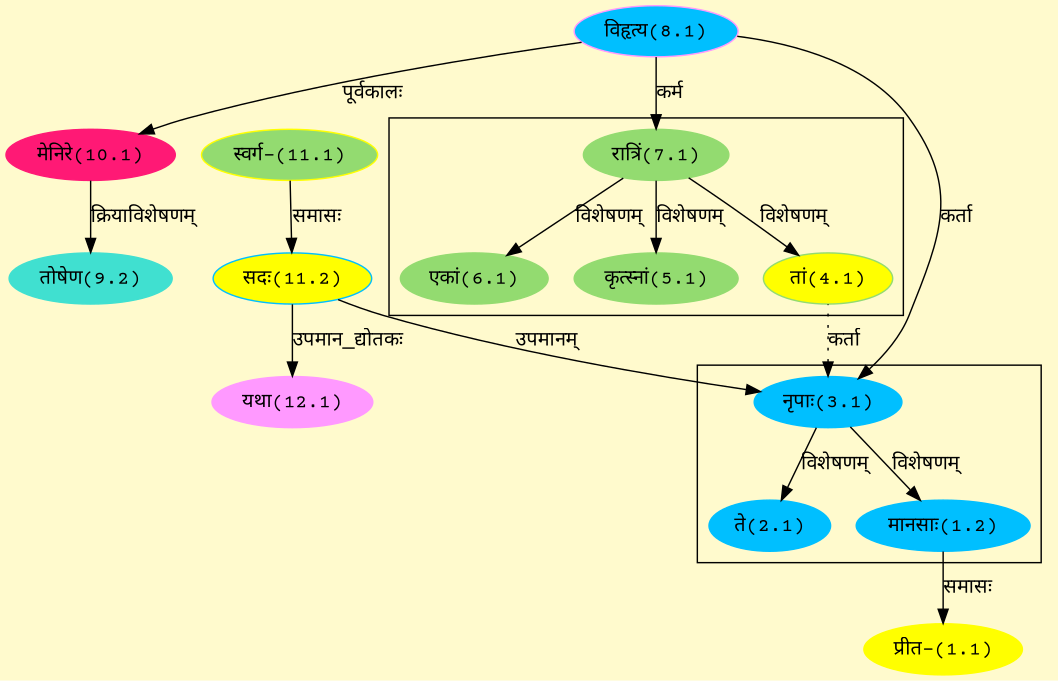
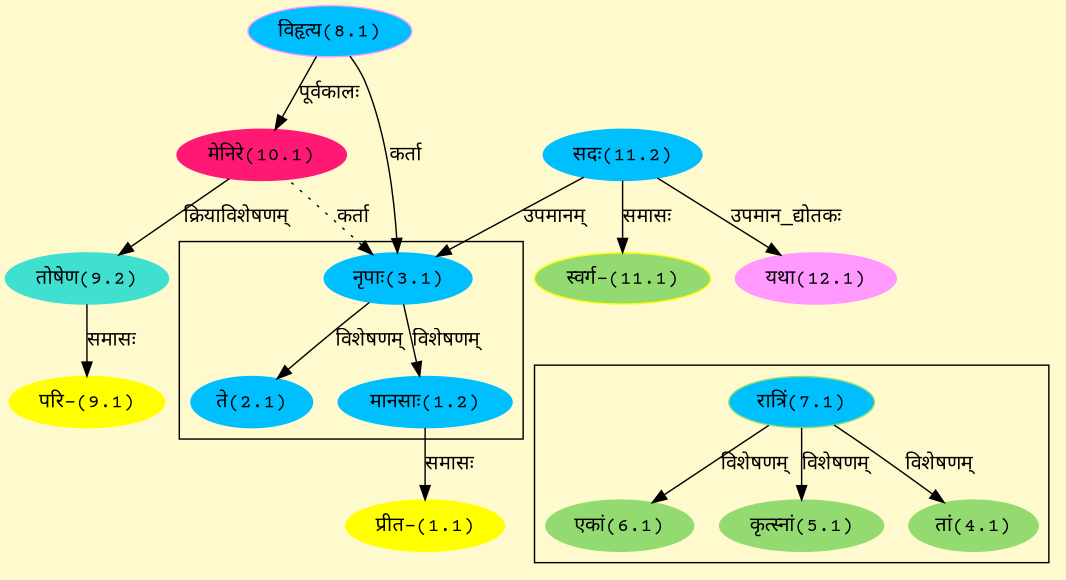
(656, 86) -> none
(656, 155) -> (802, 402)
(291, 210) -> (623, 210)
(292, 278) -> (623, 155)
(828, 278) -> (974, 526)
(828, 333) -> (325, 212)
none -> (87, 402)
